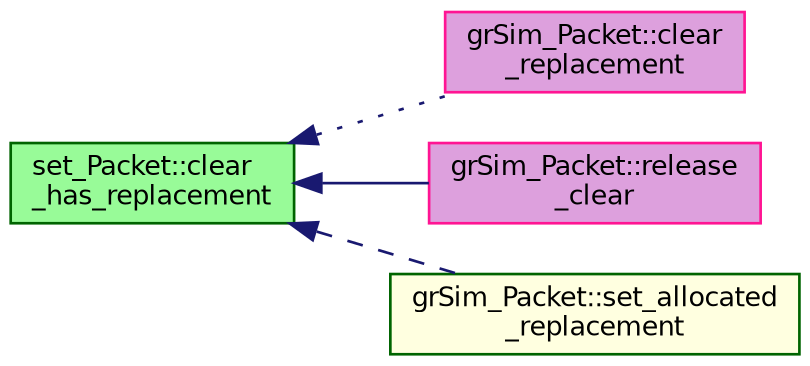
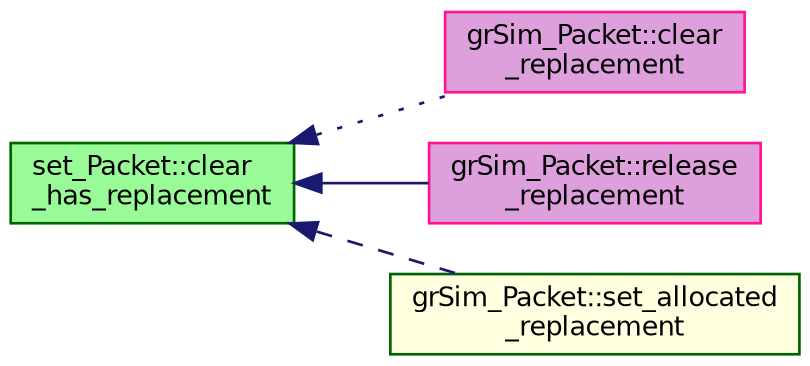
(595, 183) -> (595, 183)
